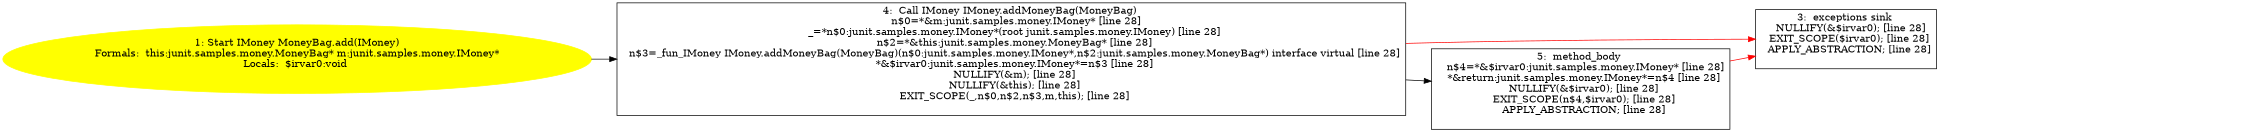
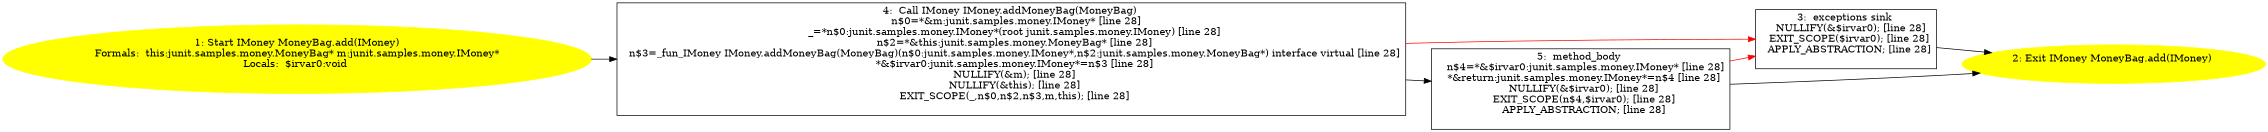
none -> (2114, 64)
